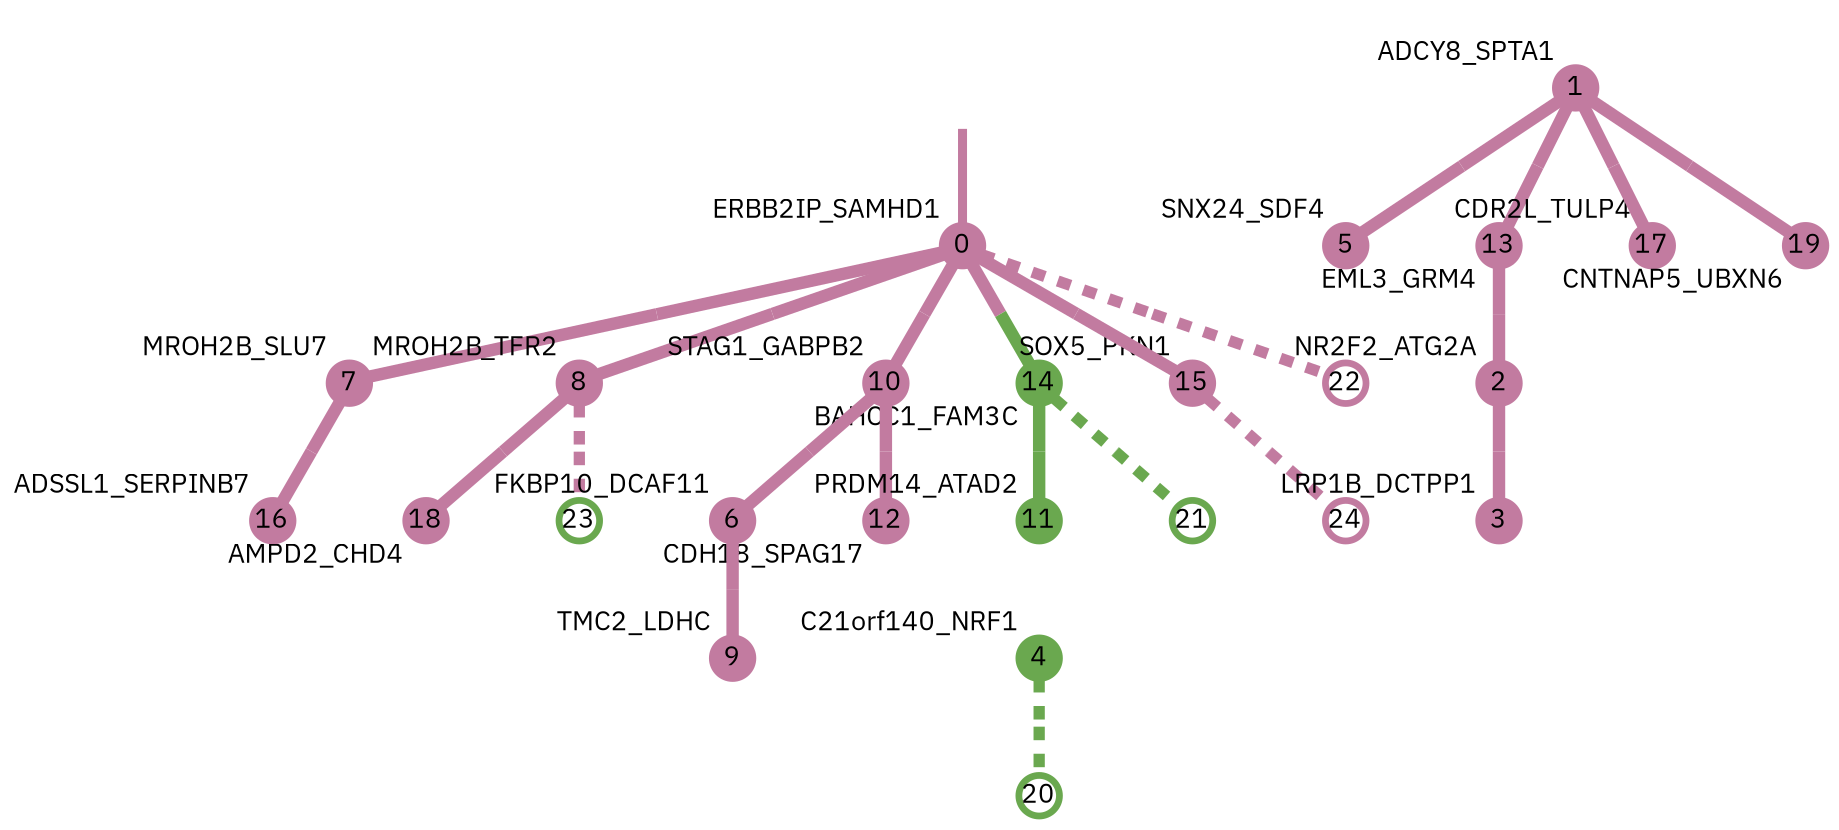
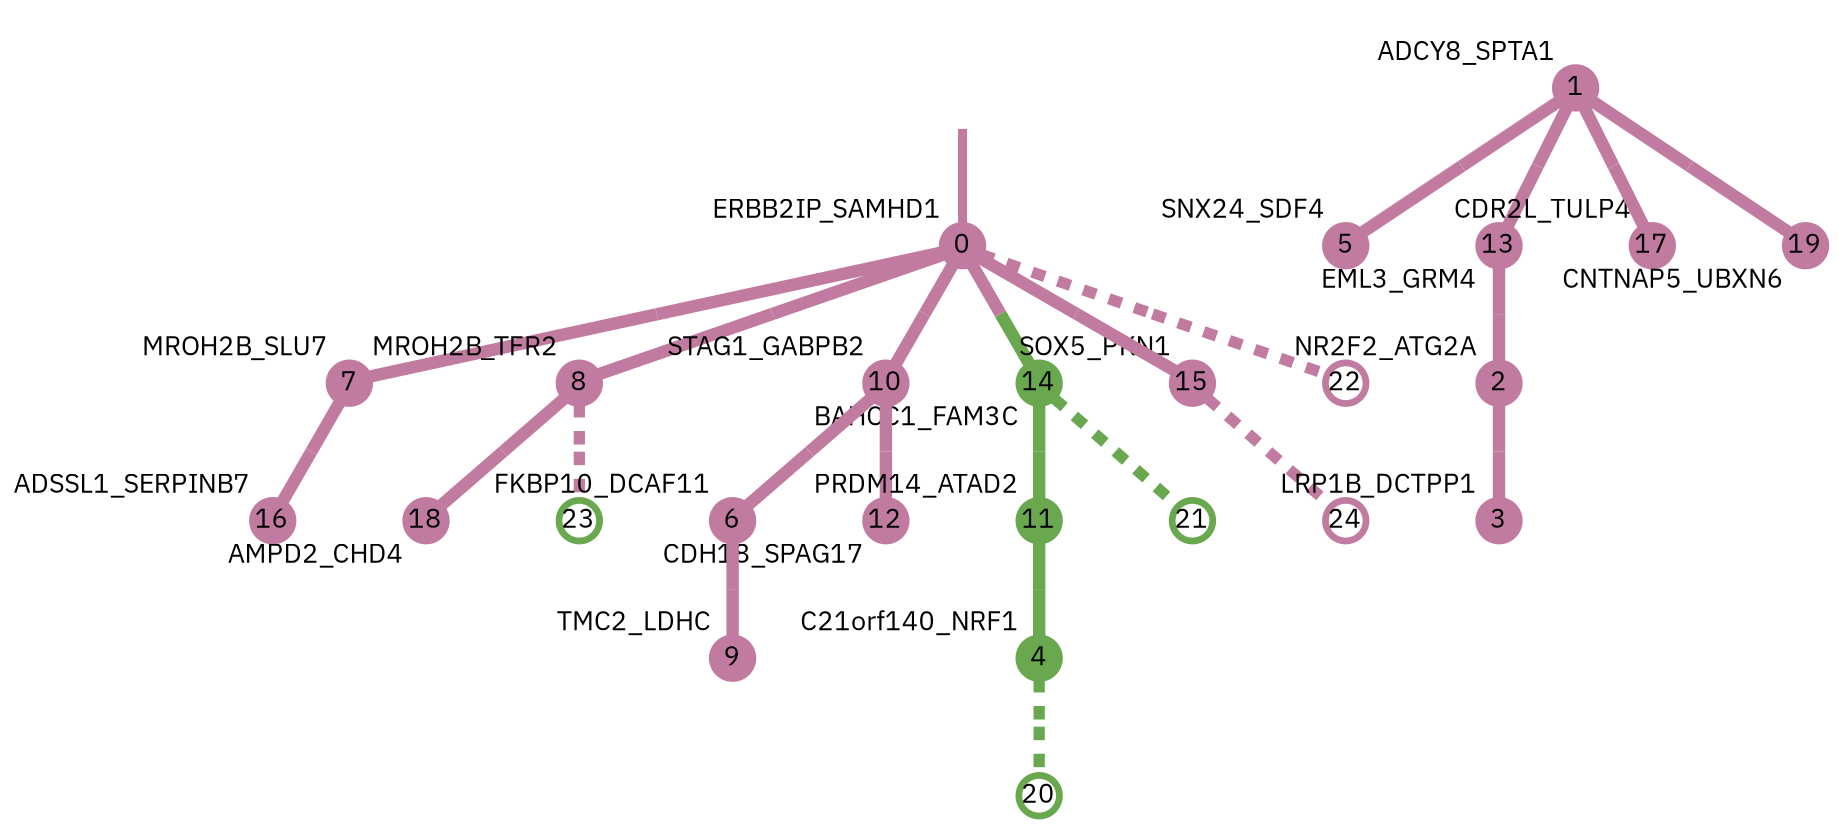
none -> (1039, 589)
